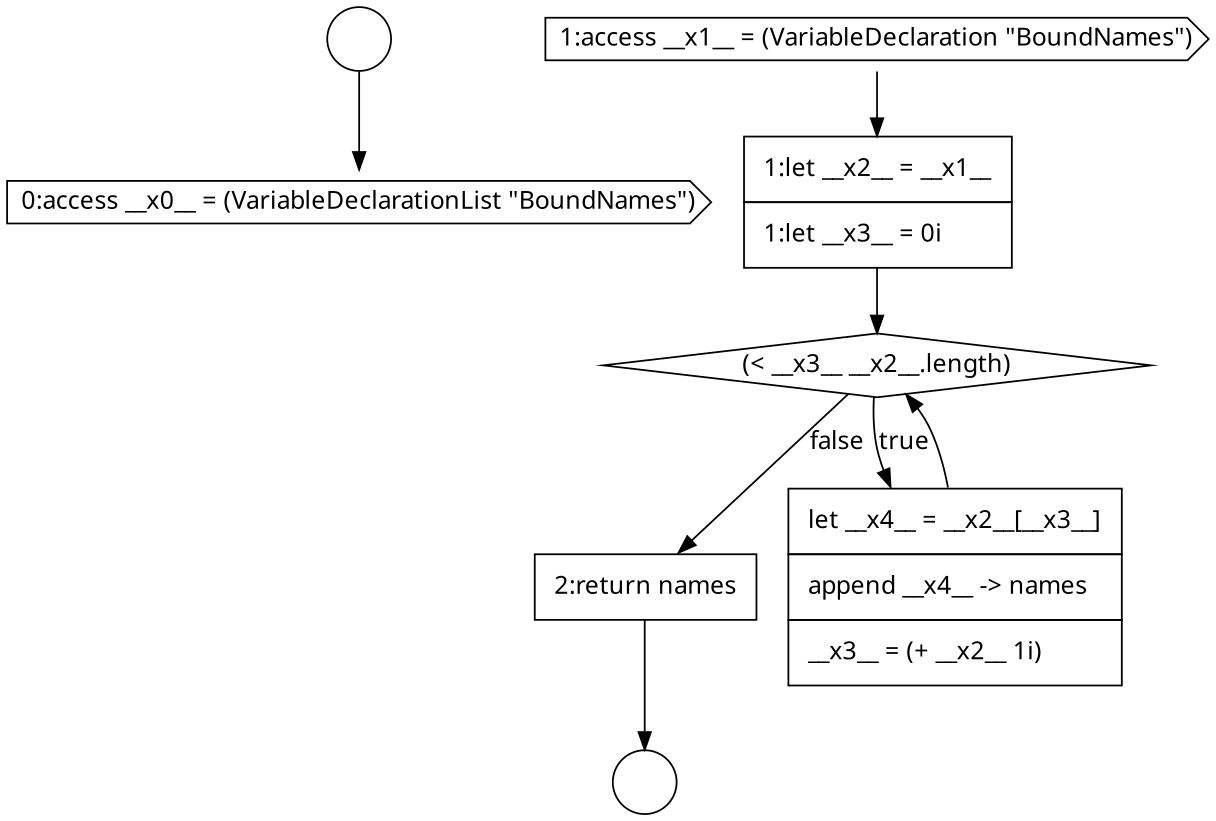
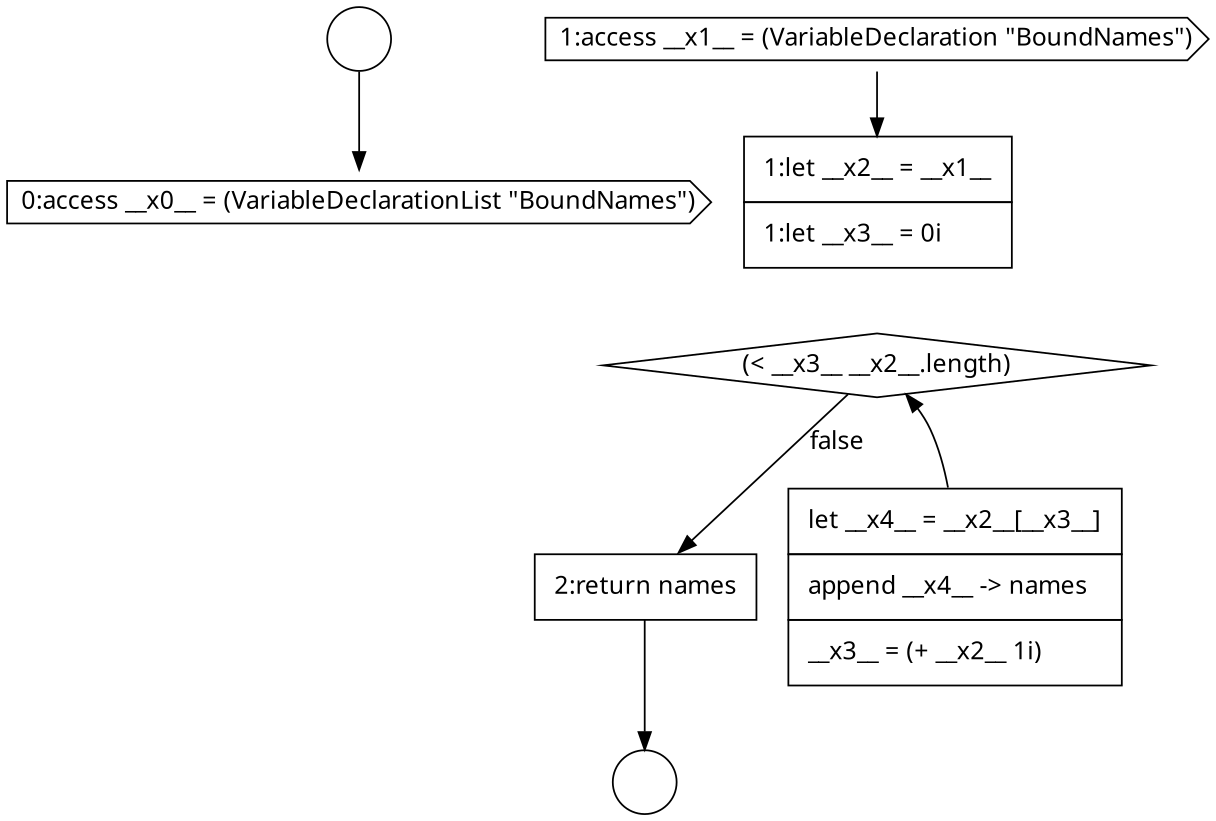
(877, 292) -> none
(875, 434) -> none
